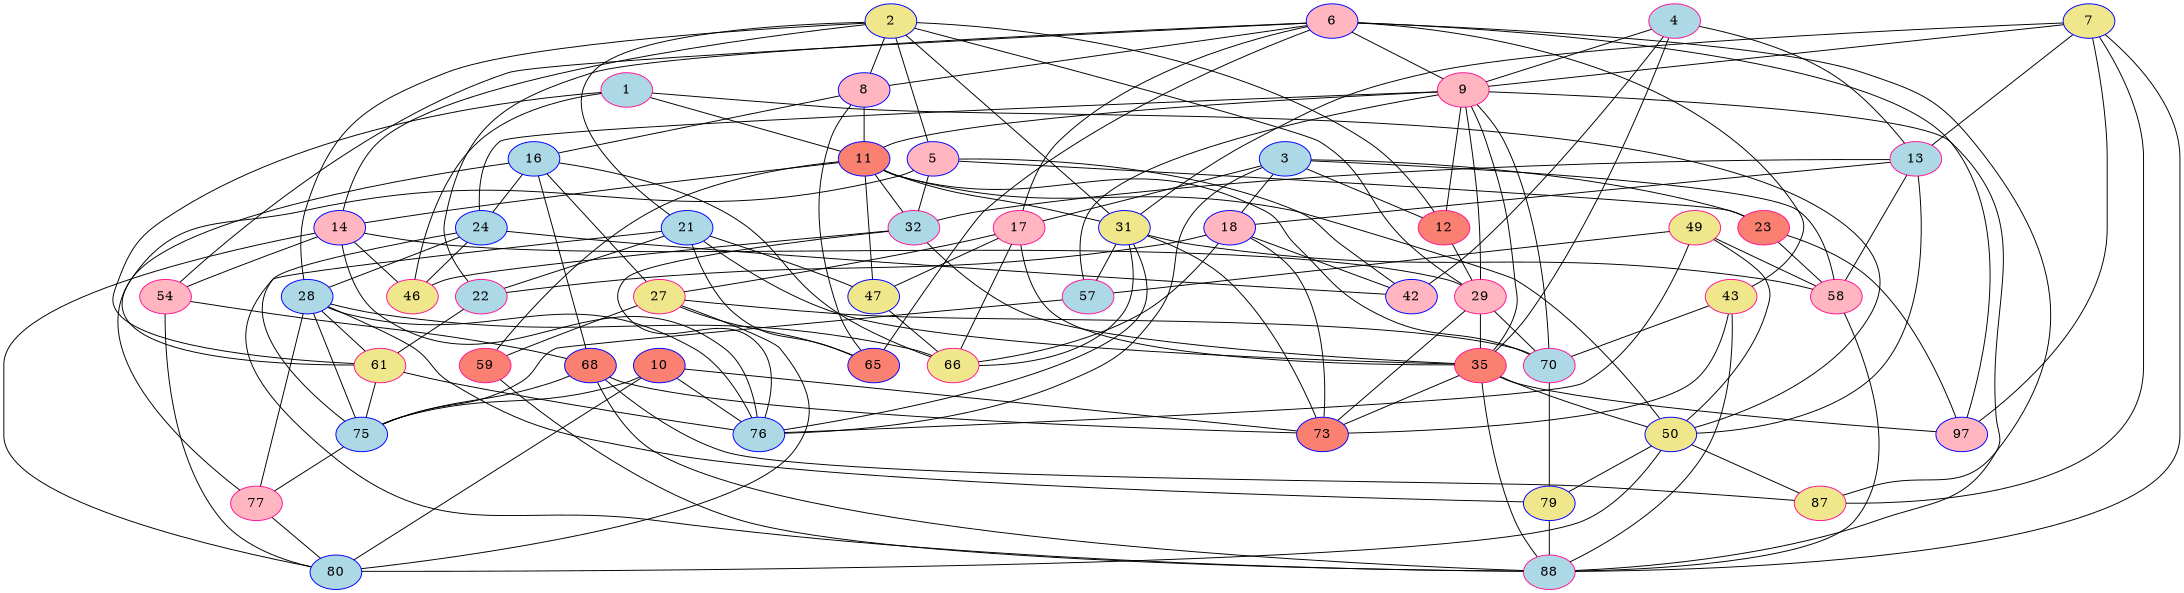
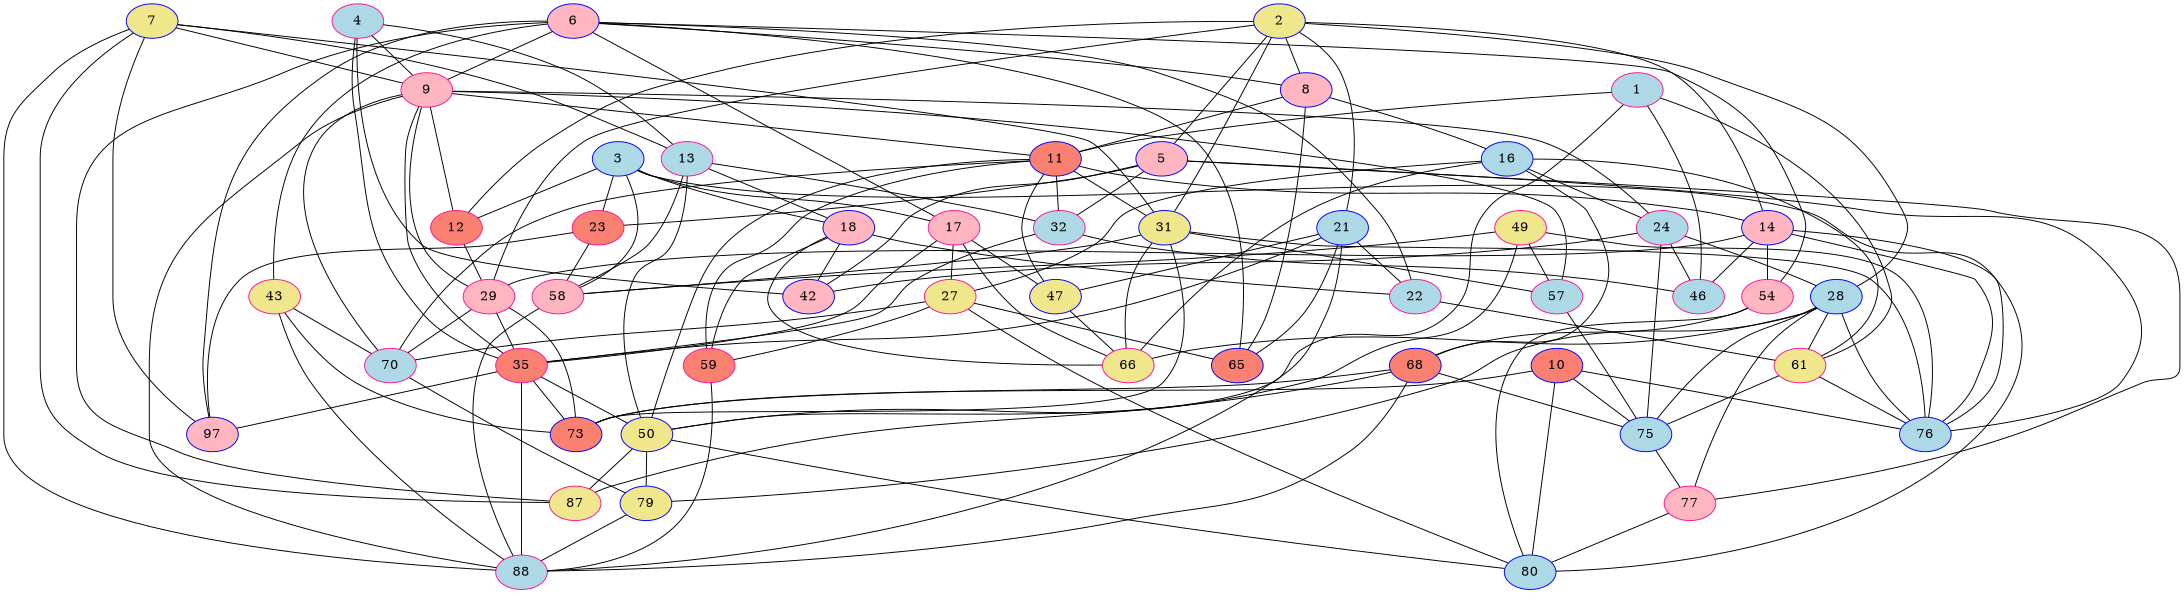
(481, 228) -> (1662, 228)
(620, 286) -> (1810, 203)
(412, 297) -> (1699, 297)
(1315, 315) -> (750, 274)
